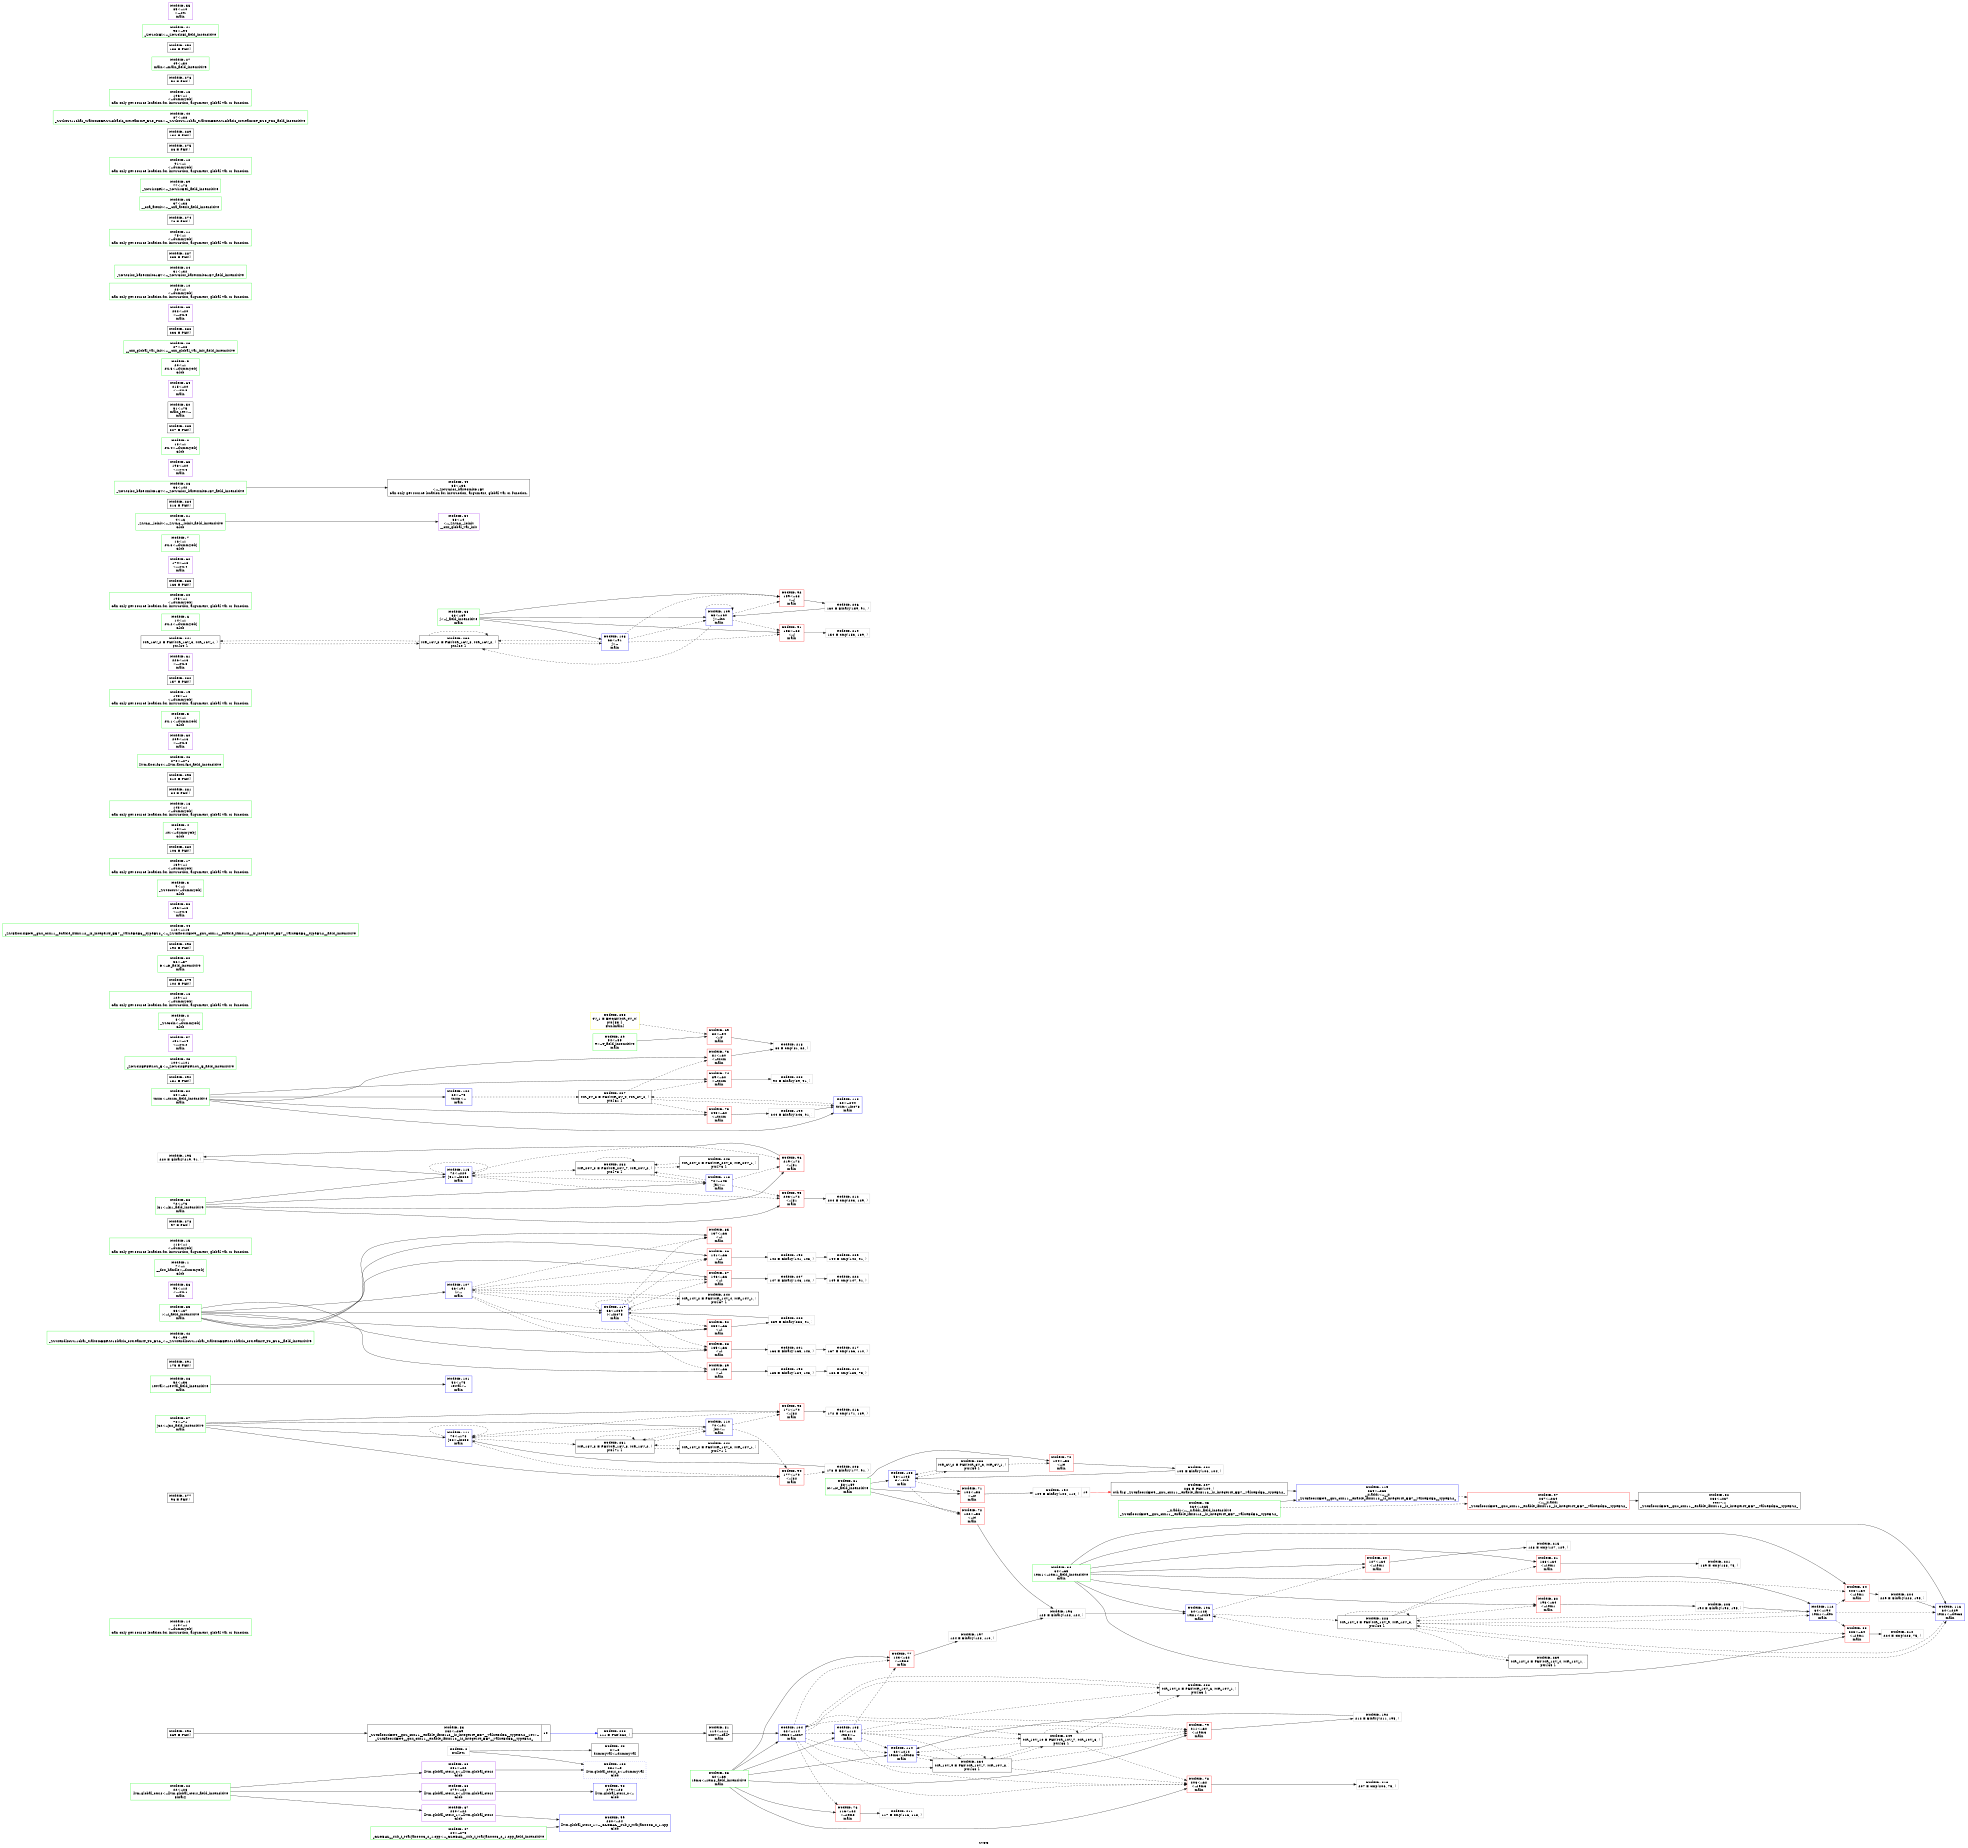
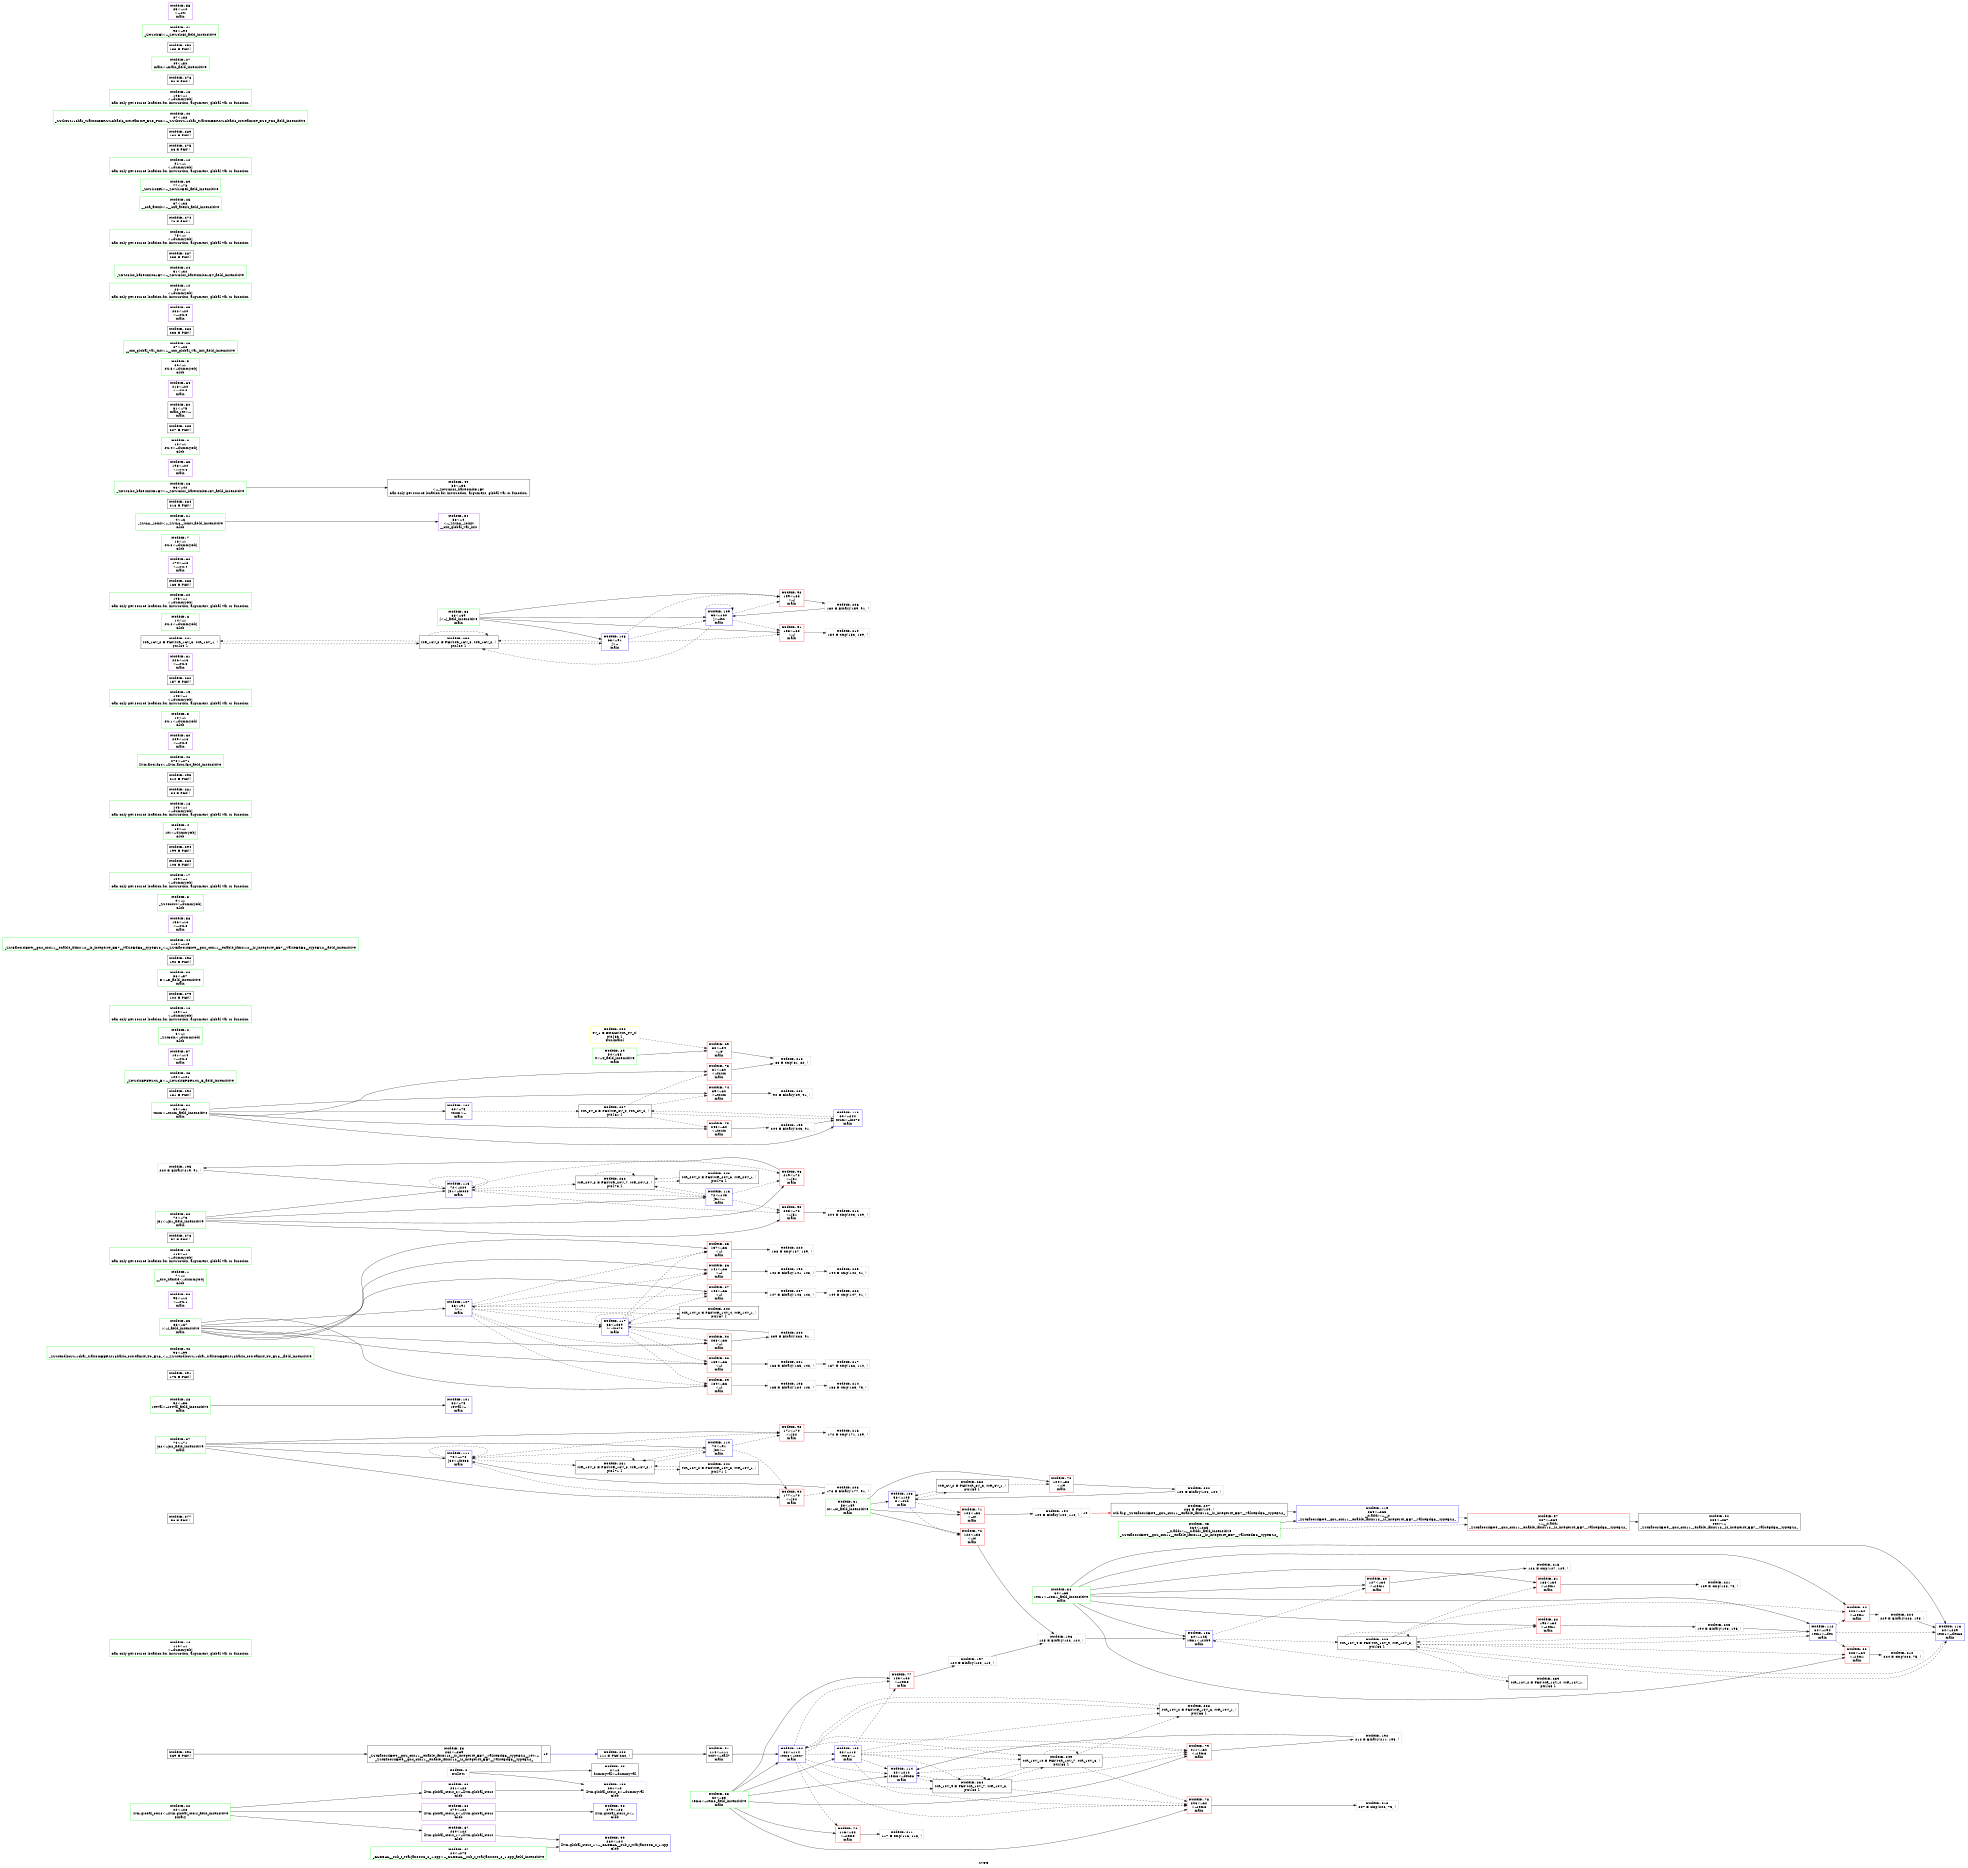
none -> (180, 849)
none -> (792, 1250)
none -> (582, 1369)
